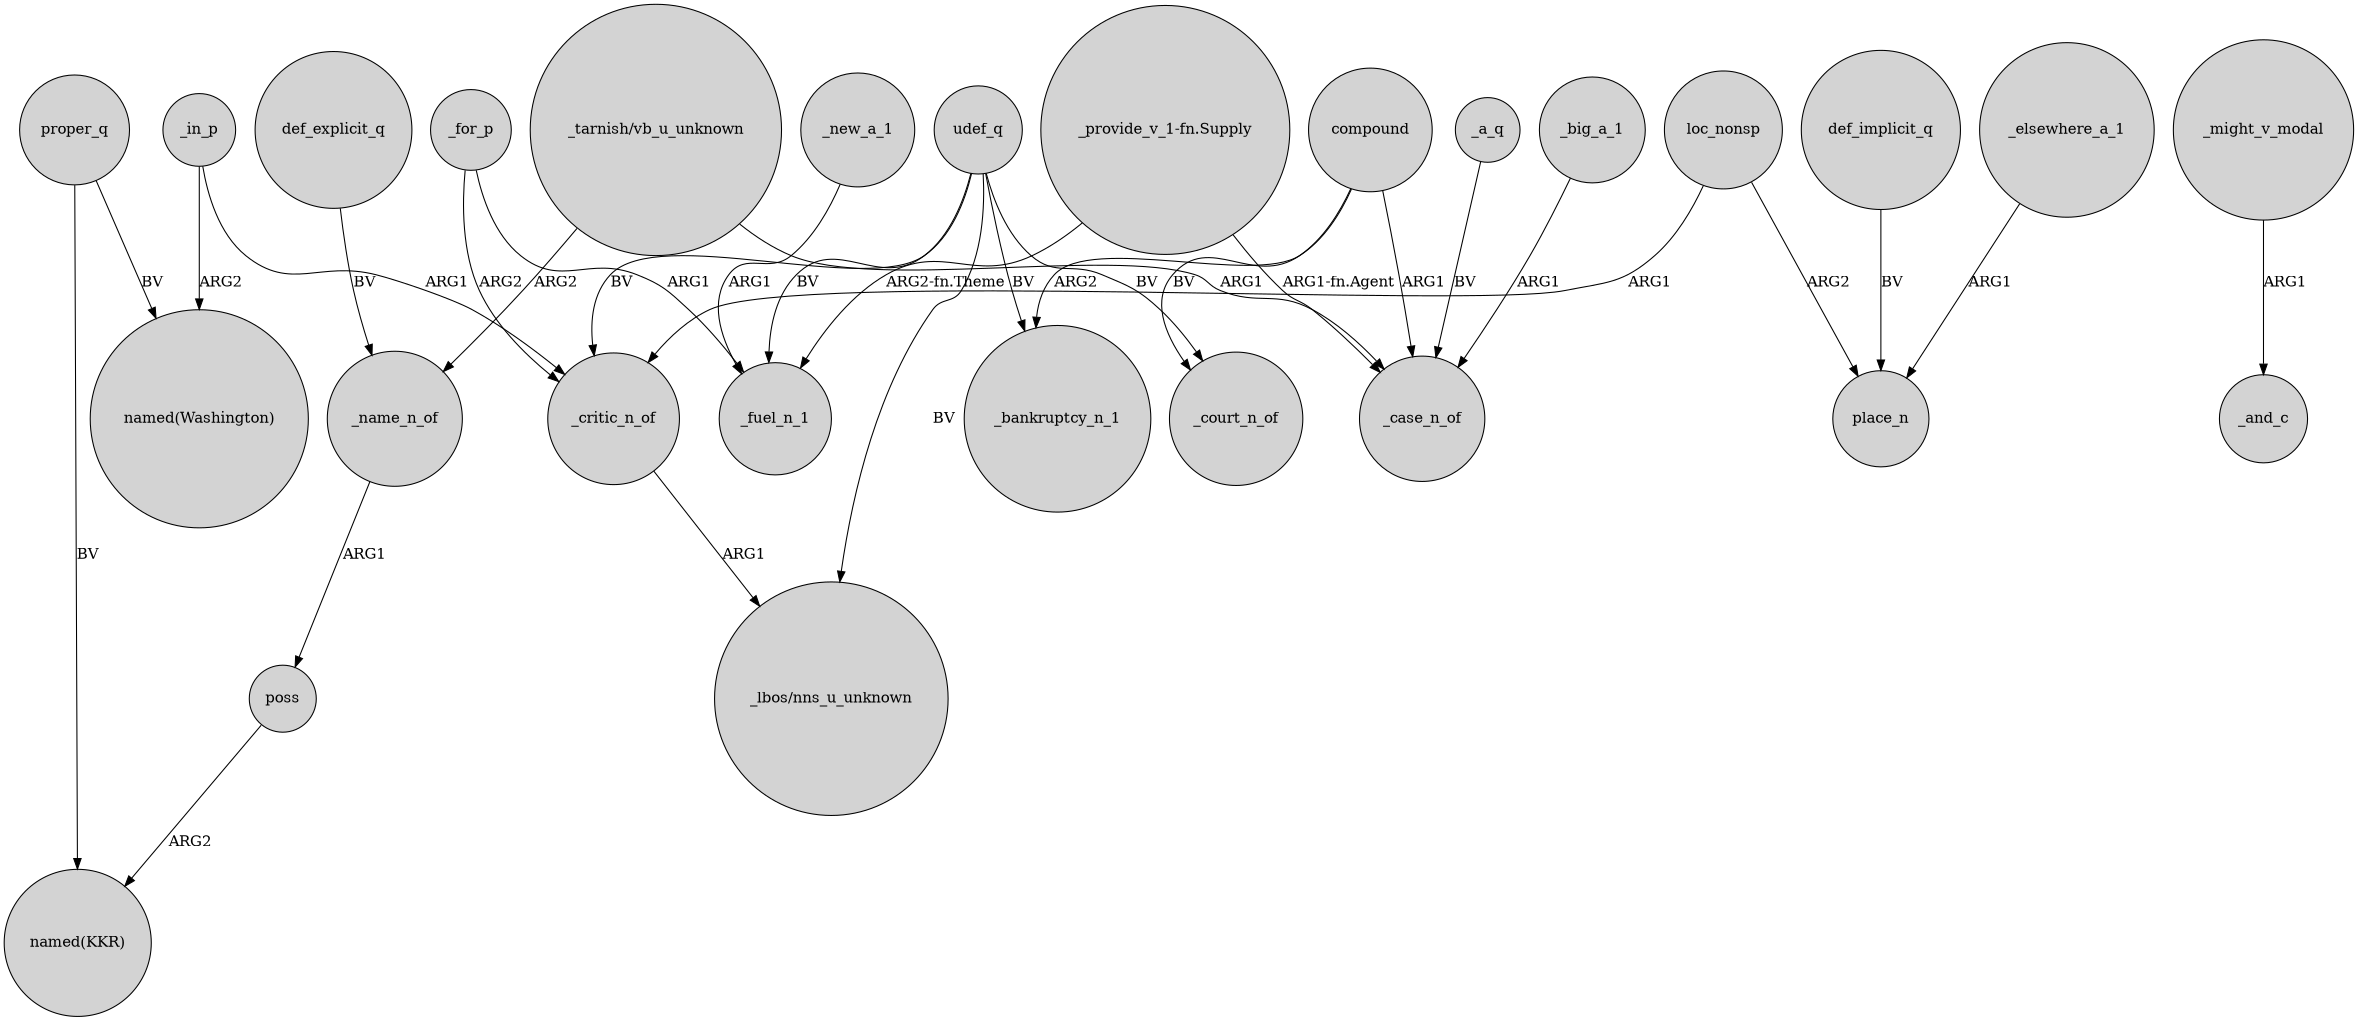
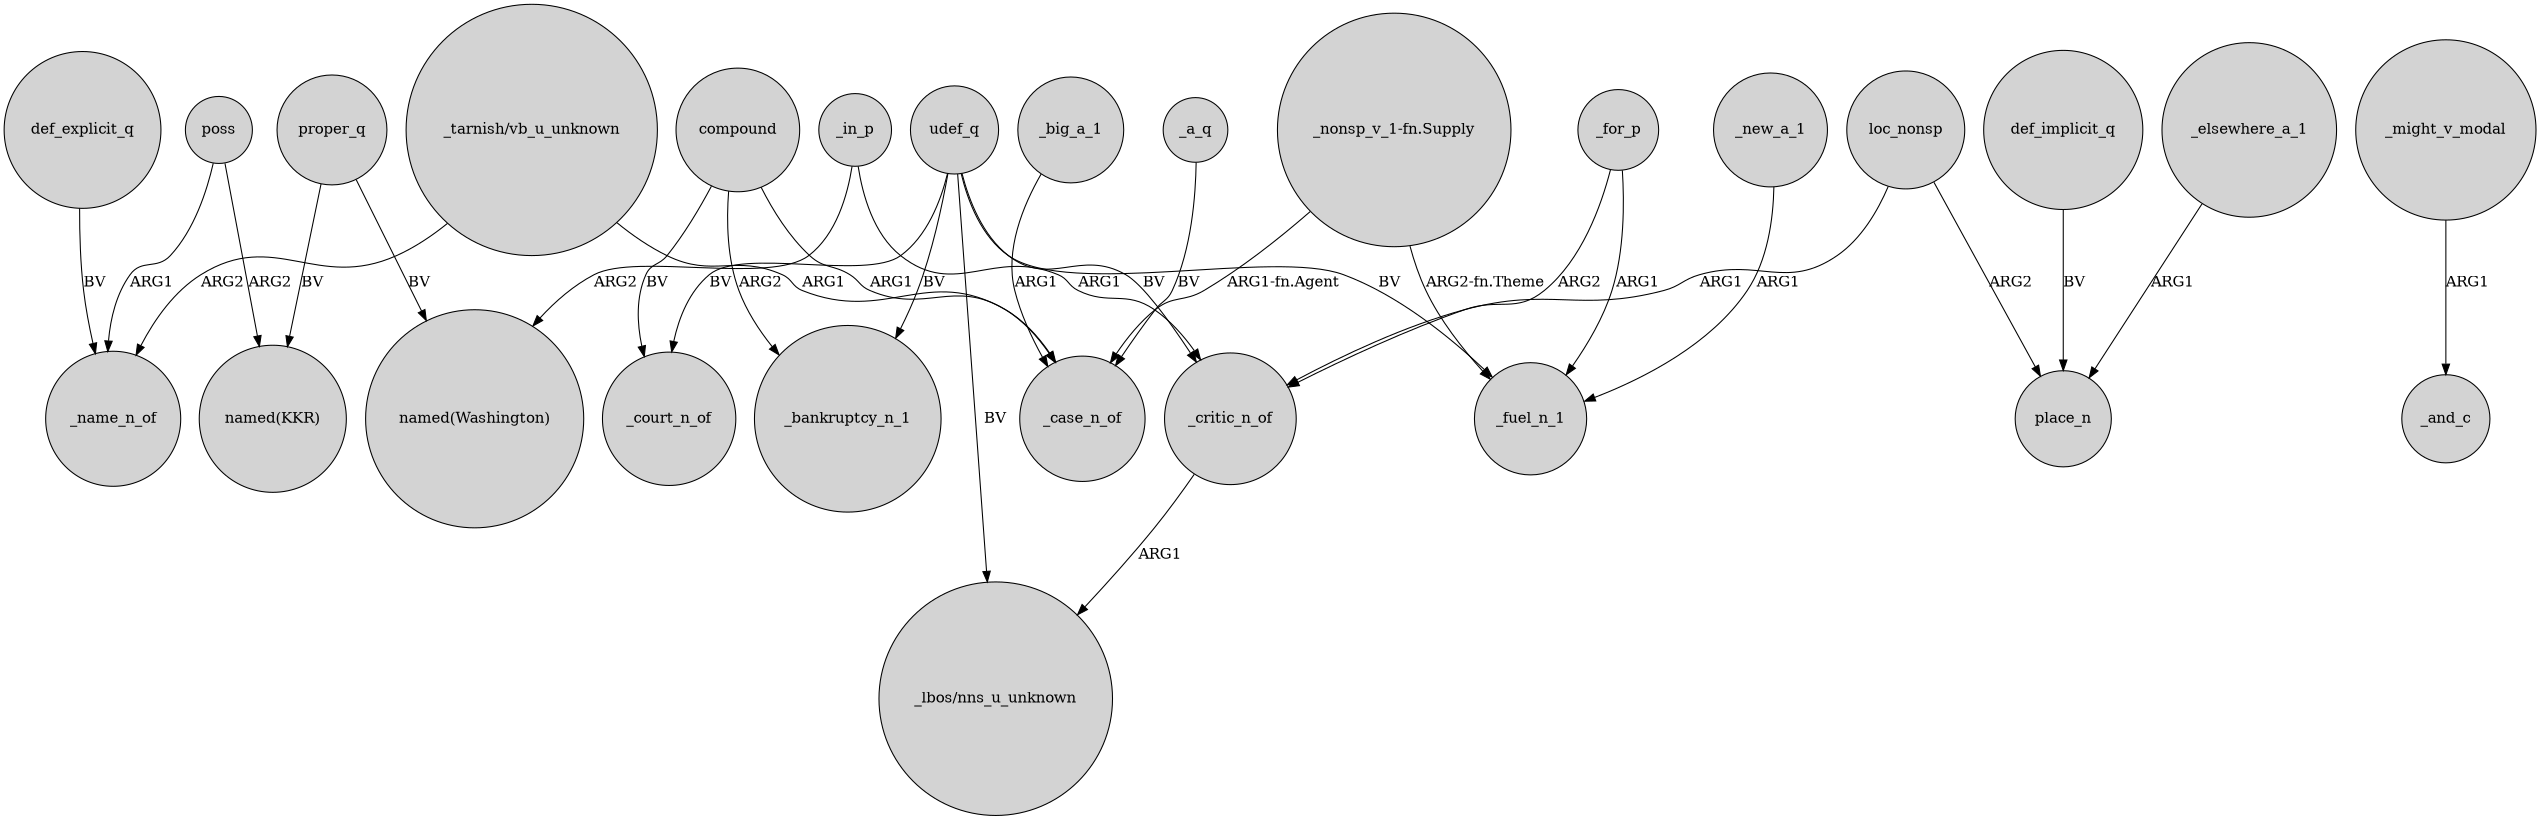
(1165, 130) -> (1394, 130)
(335, 569) -> (165, 260)
